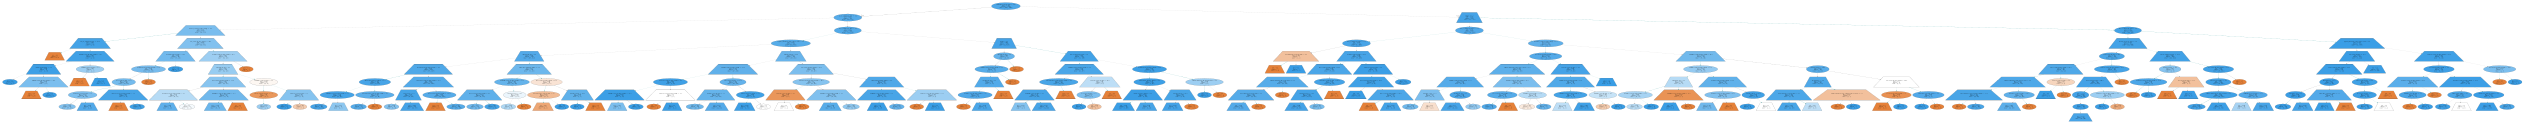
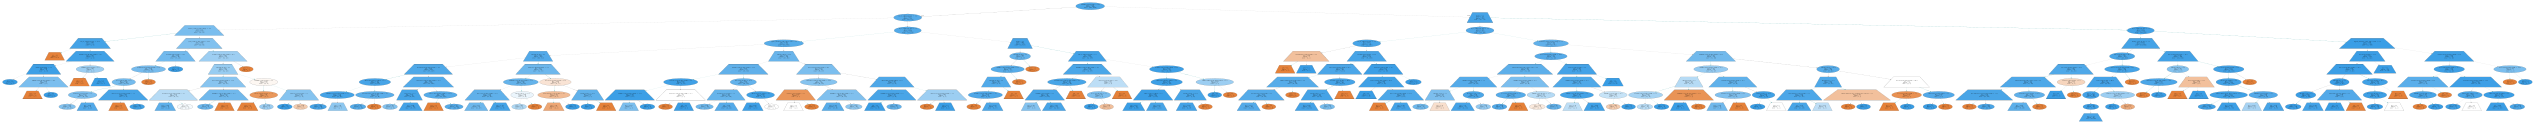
(215, 107) -> (205, 107)
none -> (248, 107)
(475, 107) -> (476, 107)
(492, 107) -> (500, 107)
